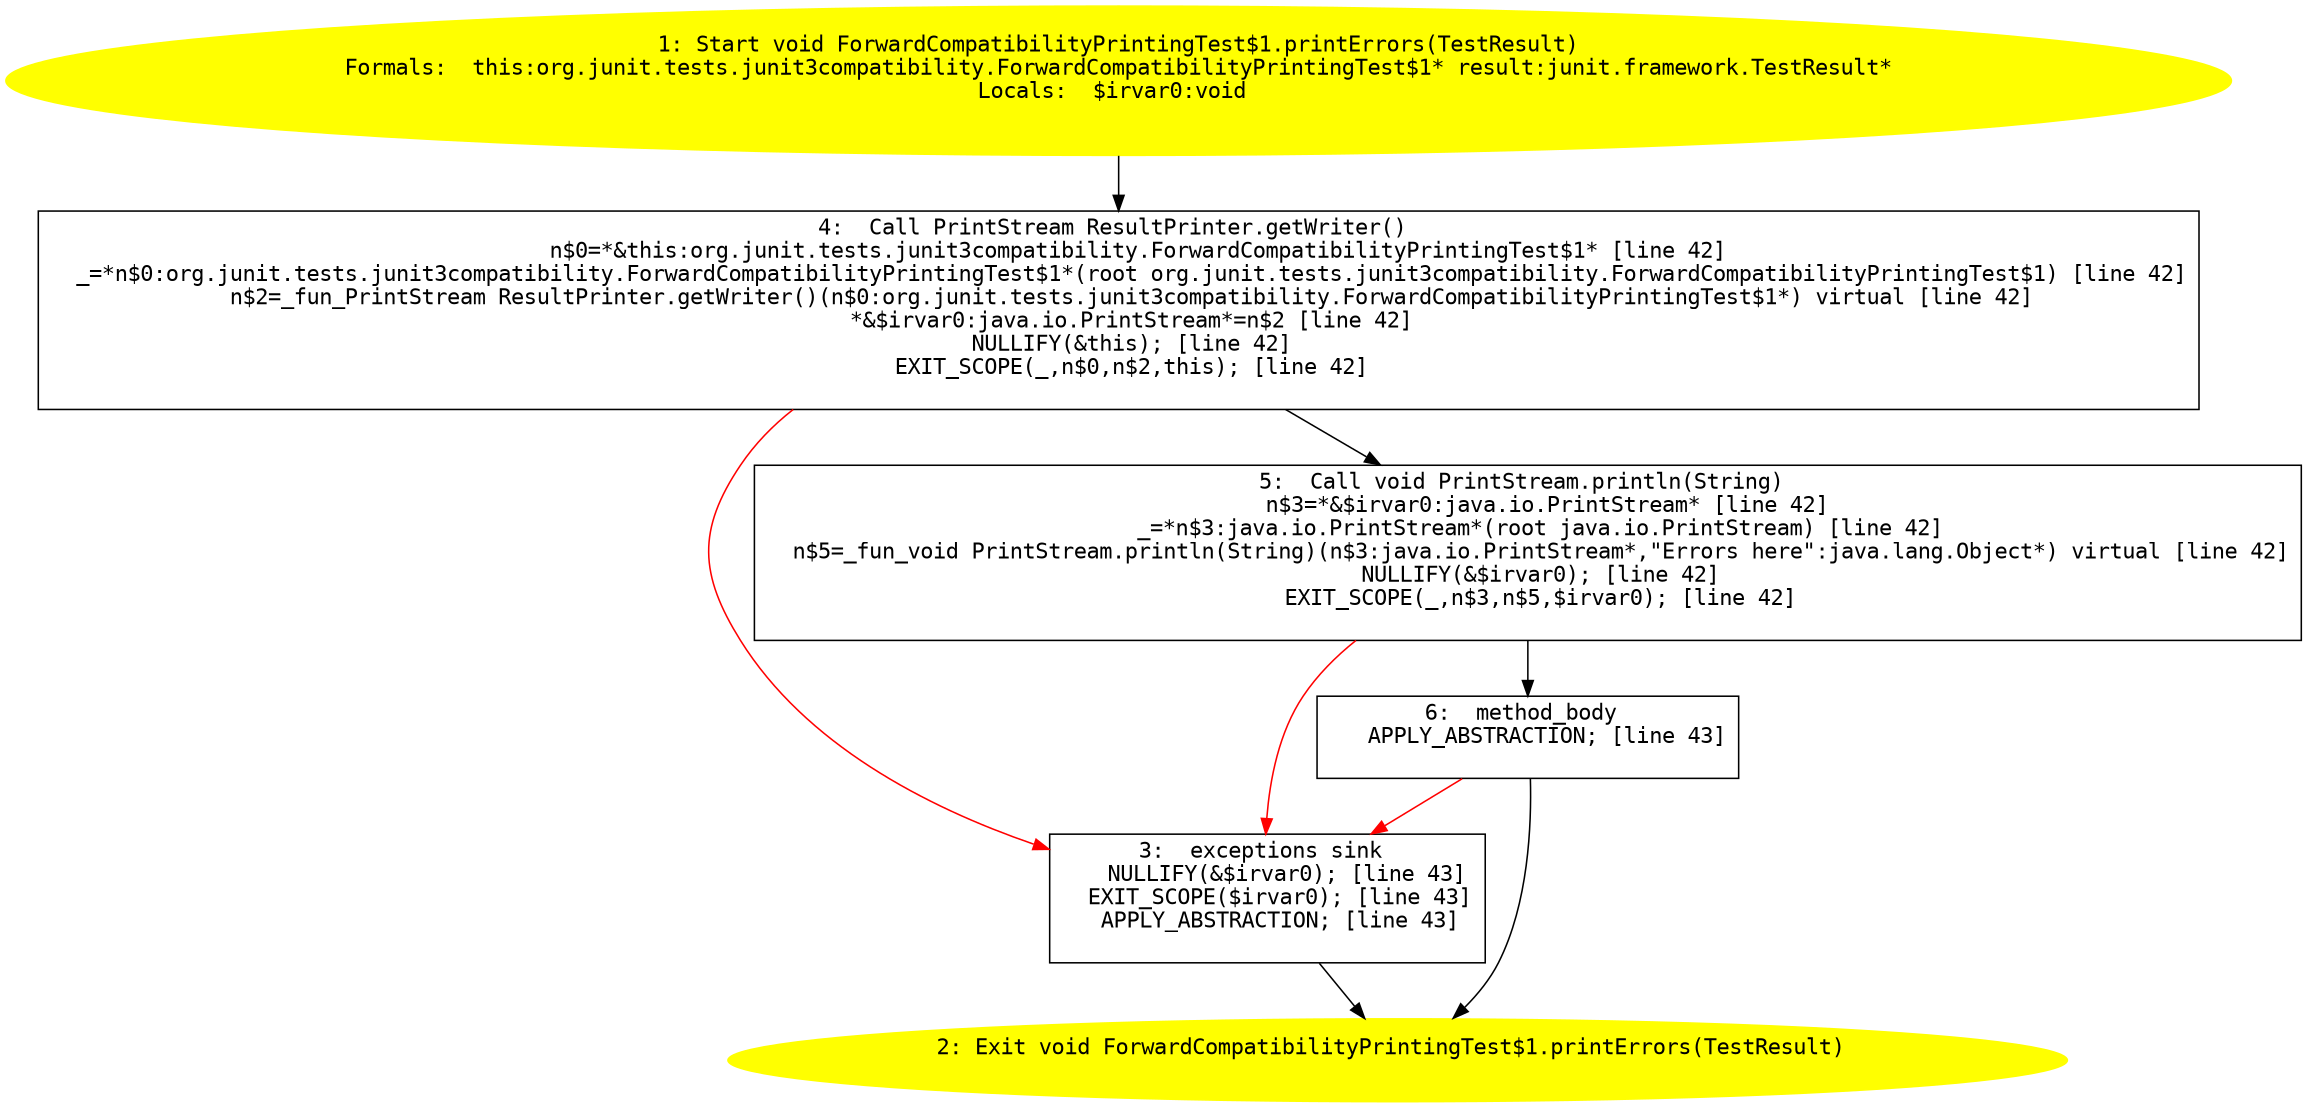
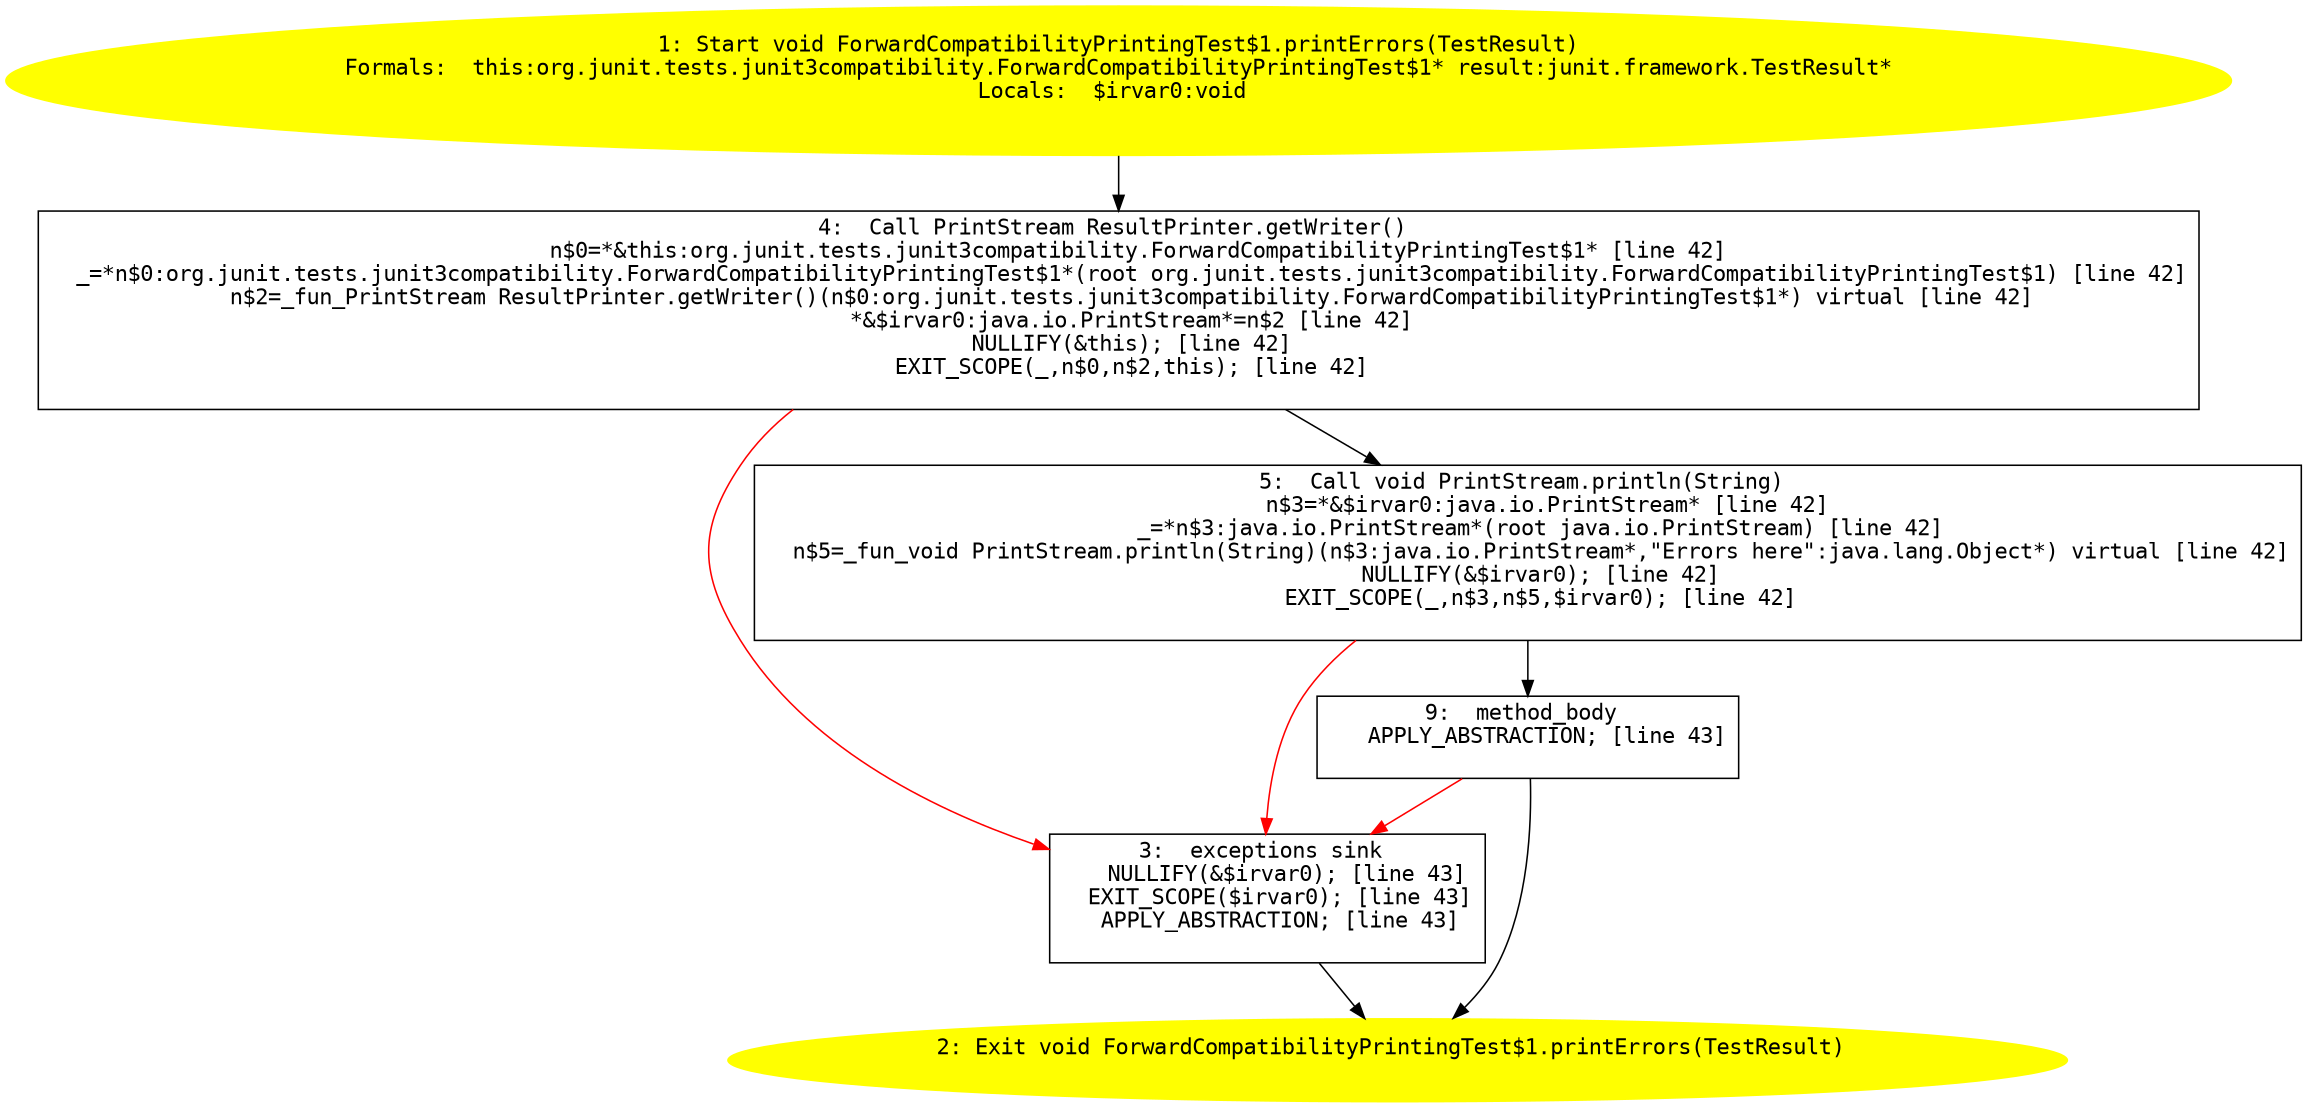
(1528, 737) -> (1528, 737)
